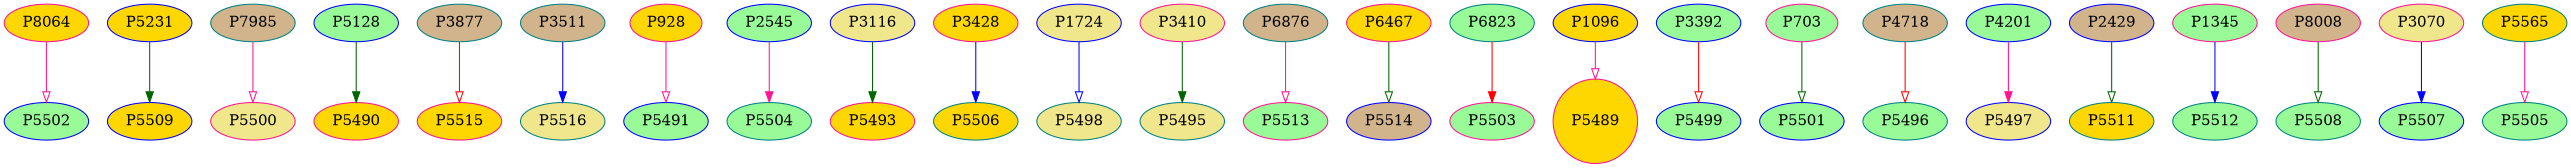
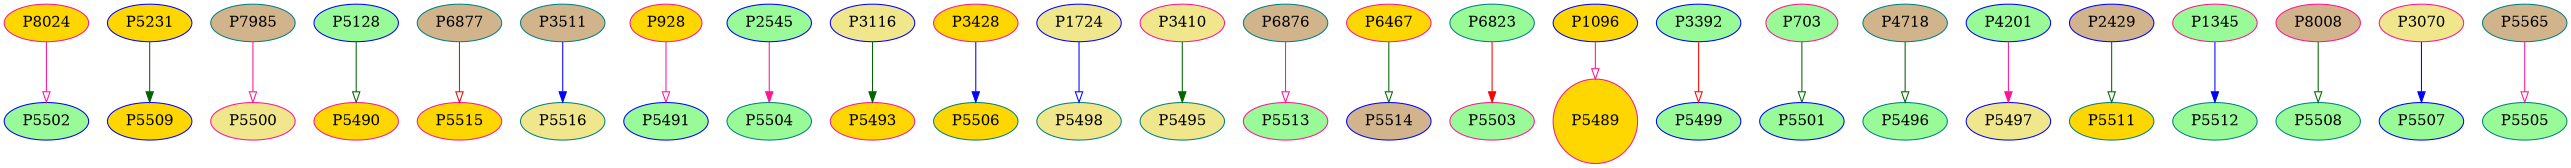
(46, 23) -> (46, 23)
(459, 23) -> (459, 23)
(2525, 23) -> (2525, 23)
(356, 67) -> (356, 67)
(1905, 67) -> (1905, 67)
